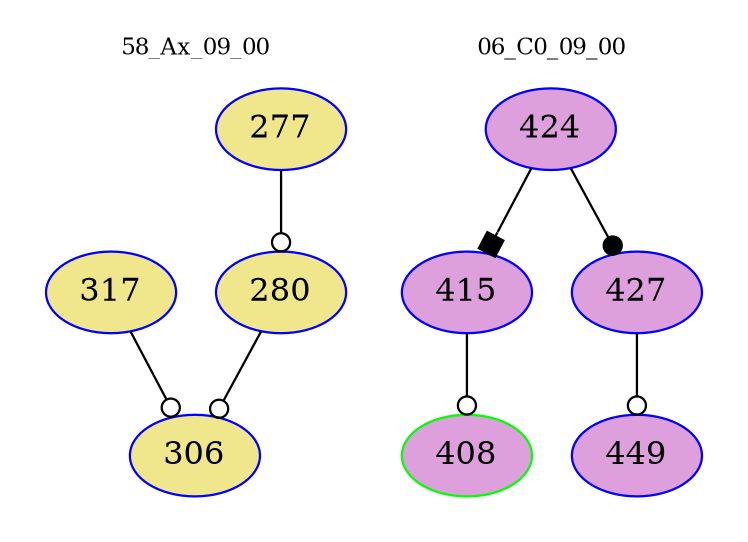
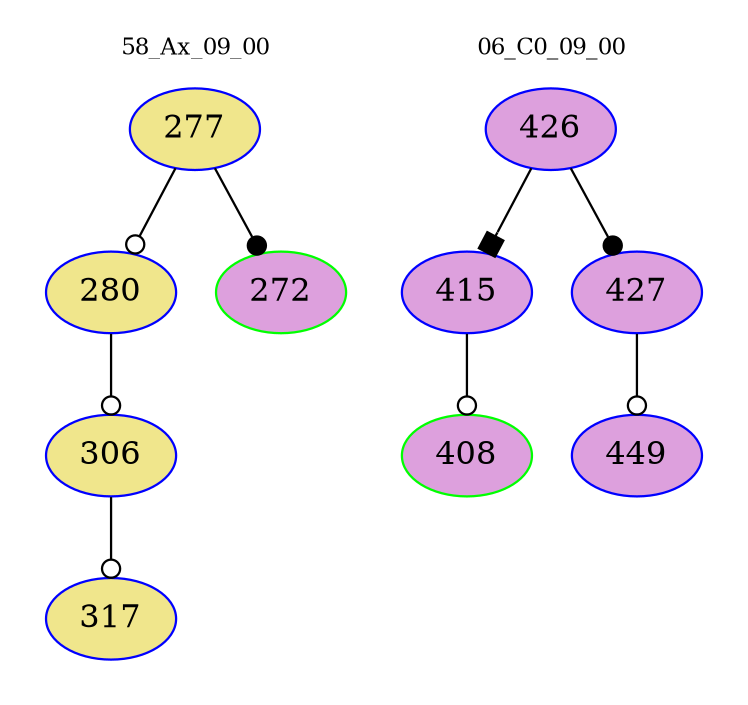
(551, 129) -> (551, 129)
none -> (281, 292)
(148, 365) -> (111, 528)
